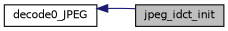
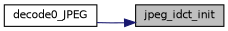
(122, 8) -> (111, 23)
